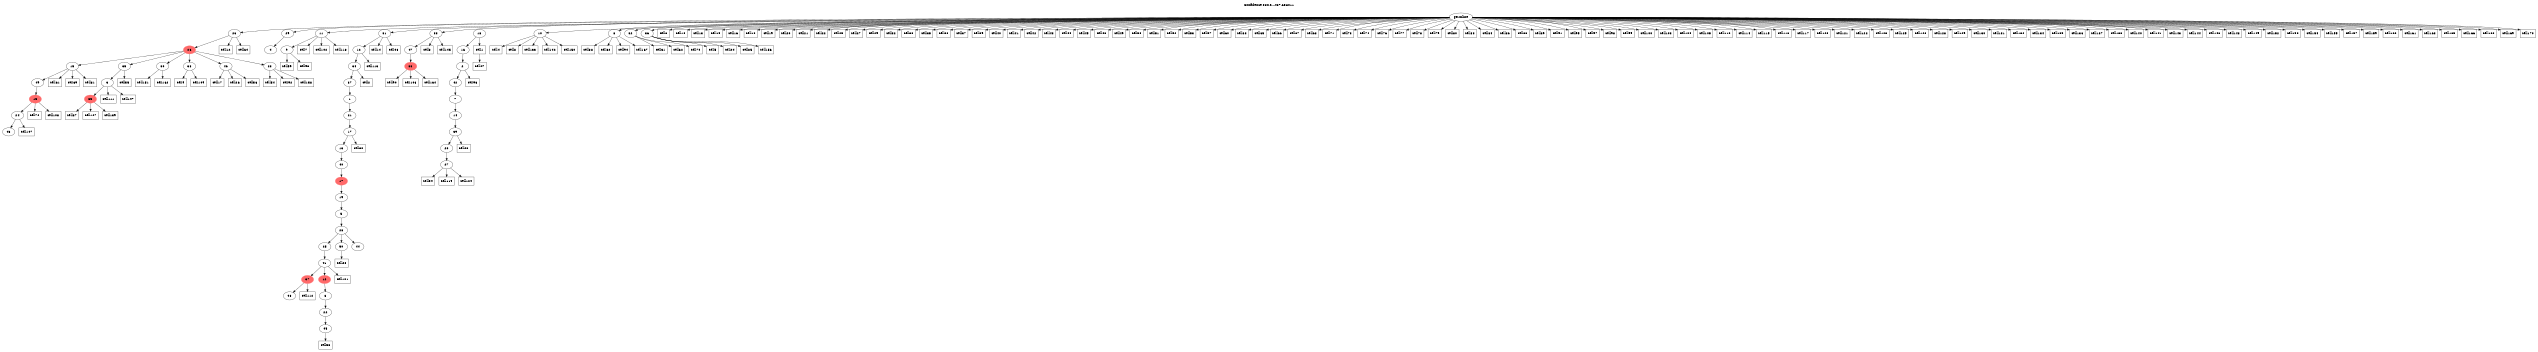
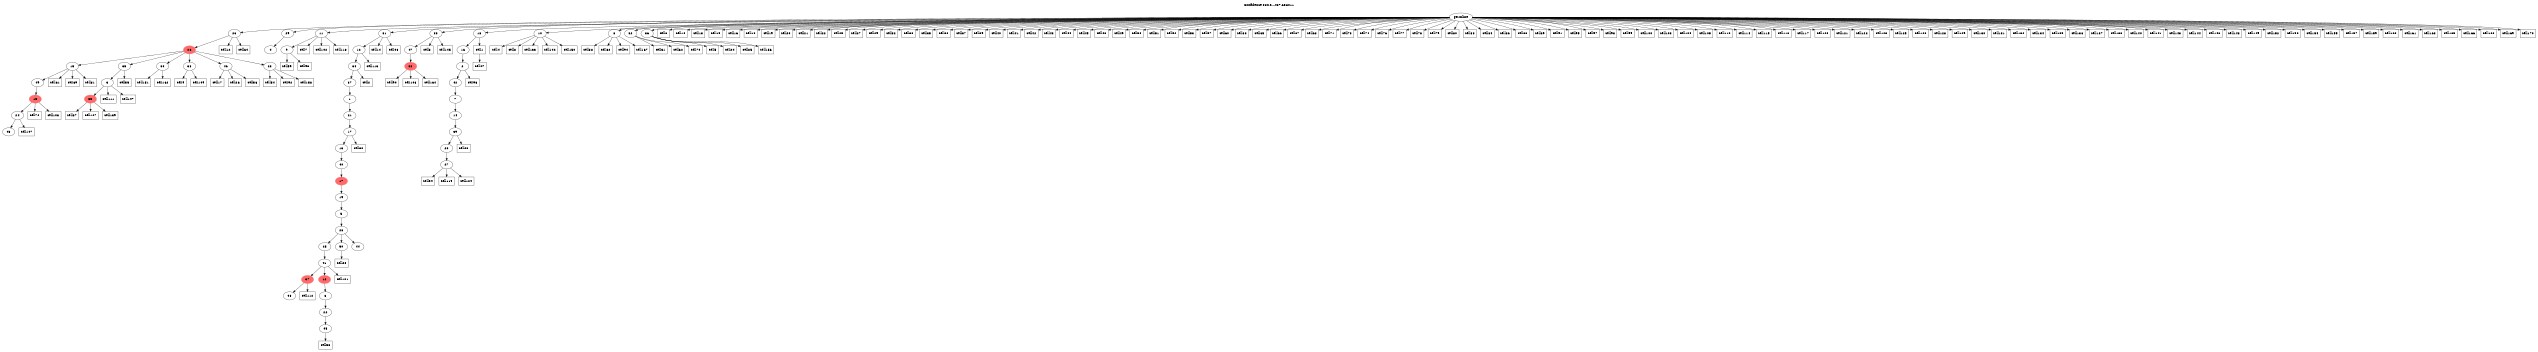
none -> (968, 21)
